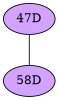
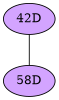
(29, 19) -> (29, 19)
